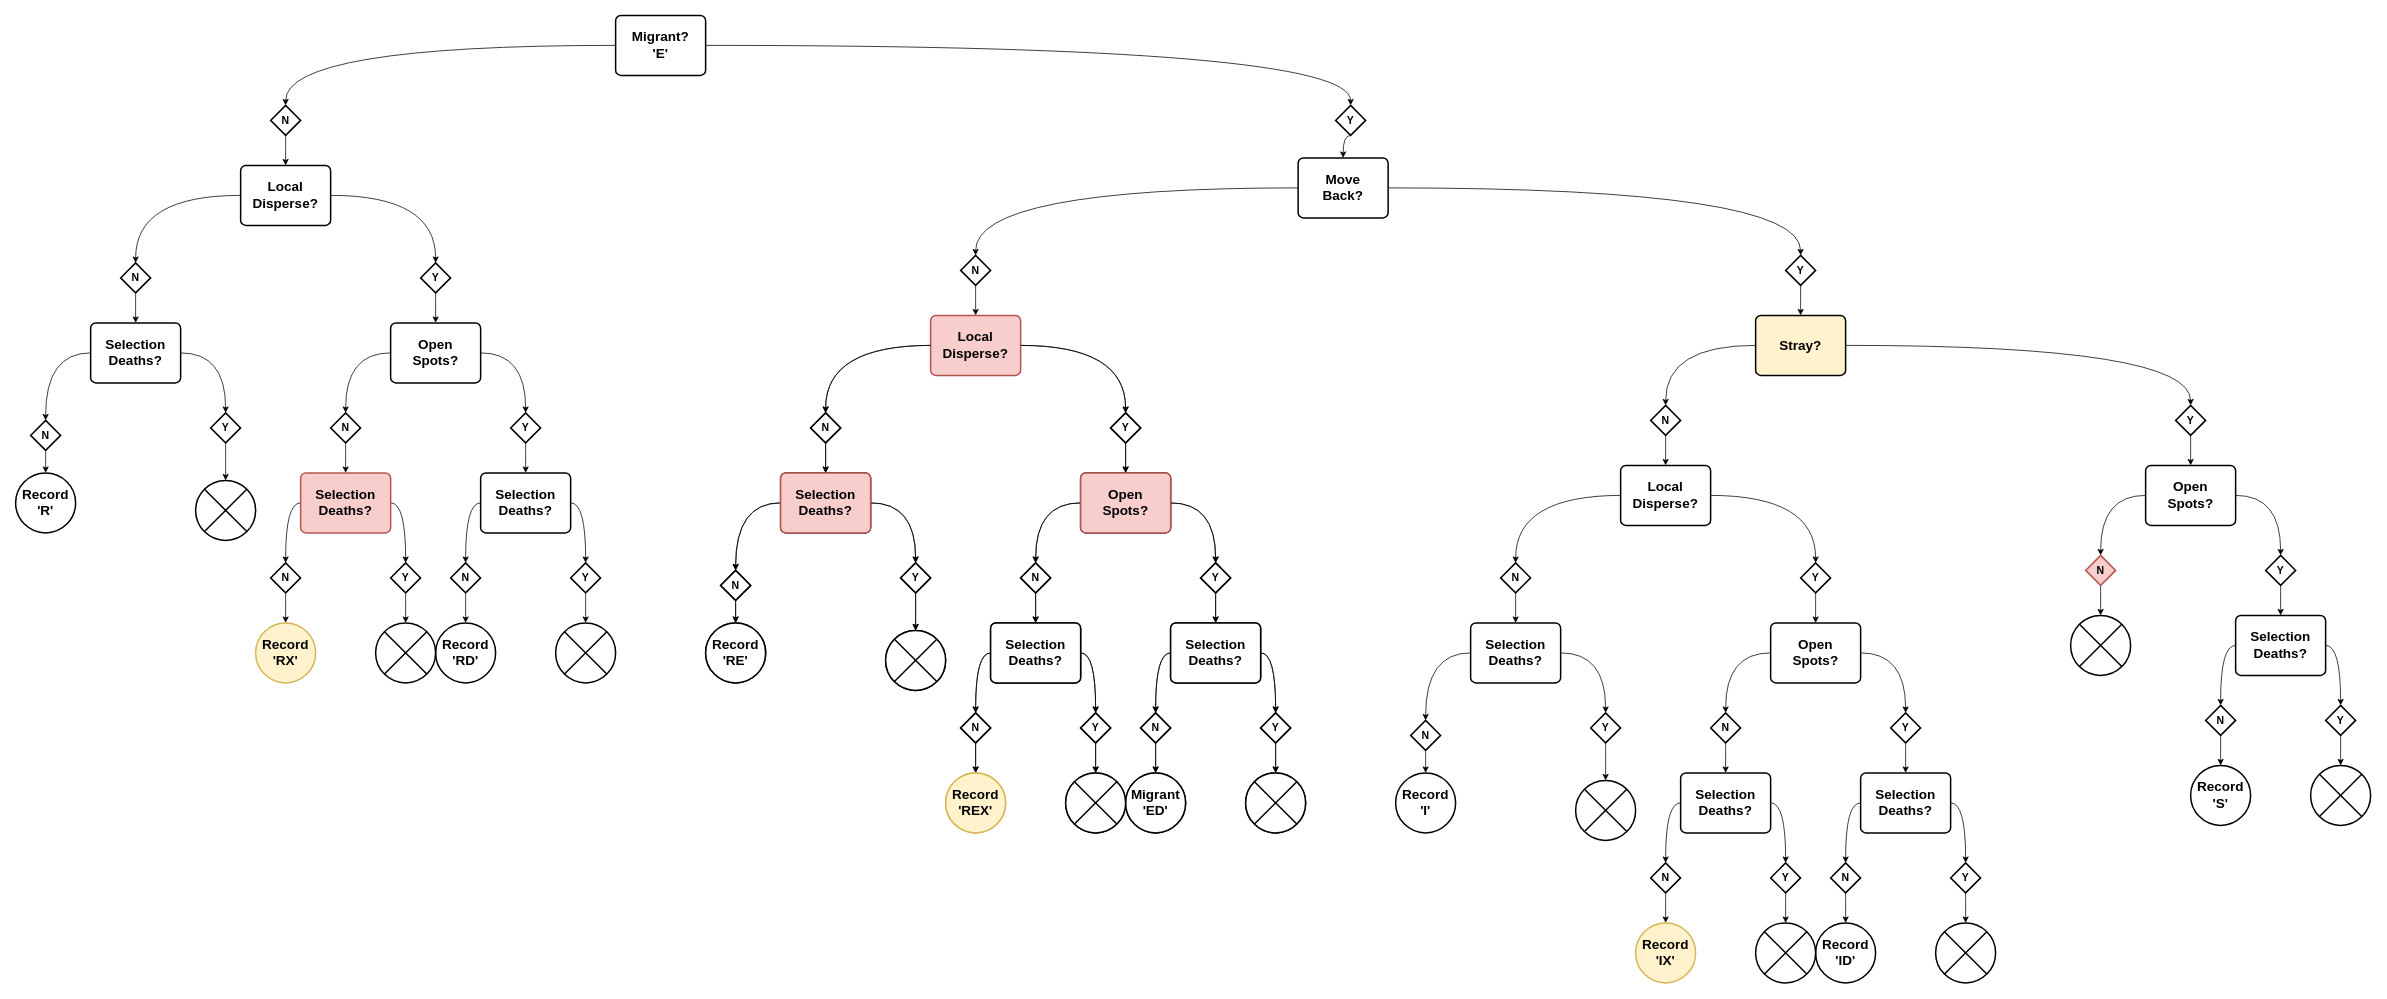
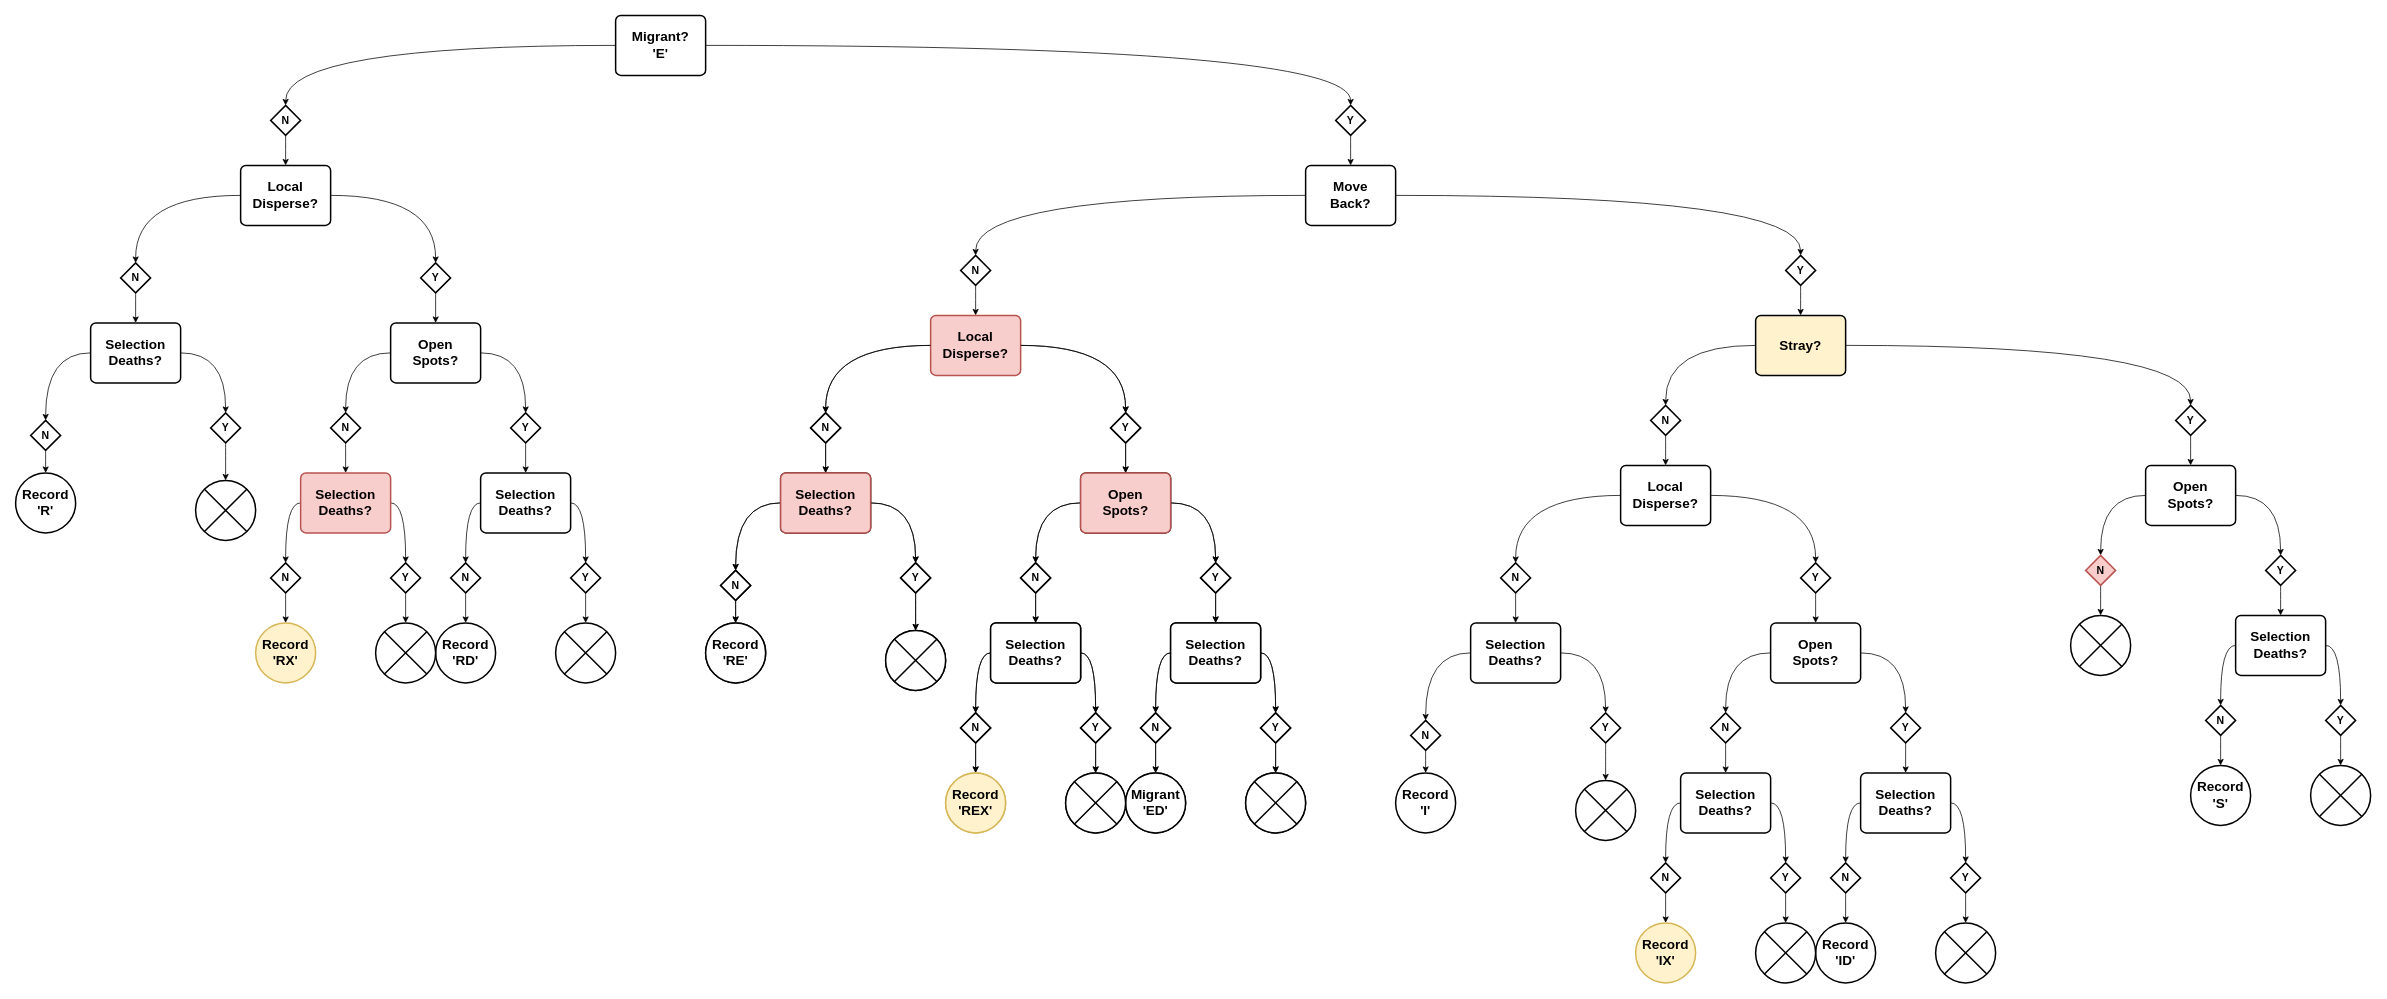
(1343, 188) -> (1350, 195)
